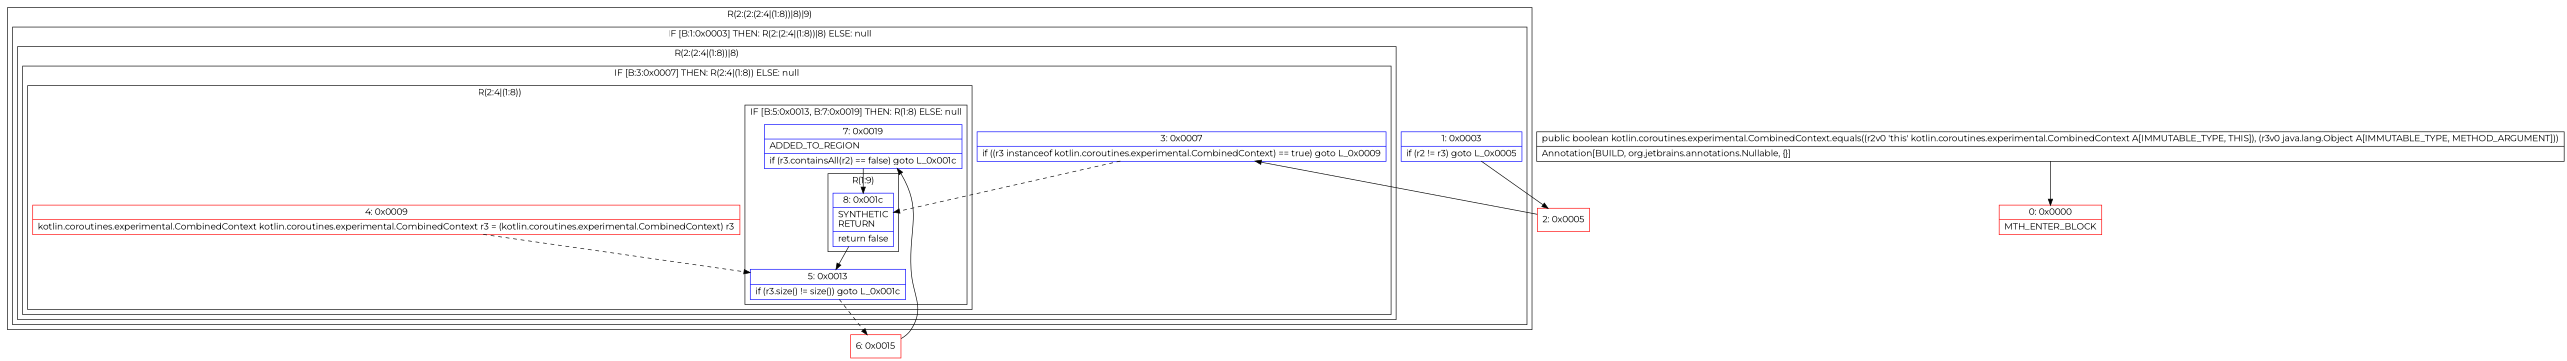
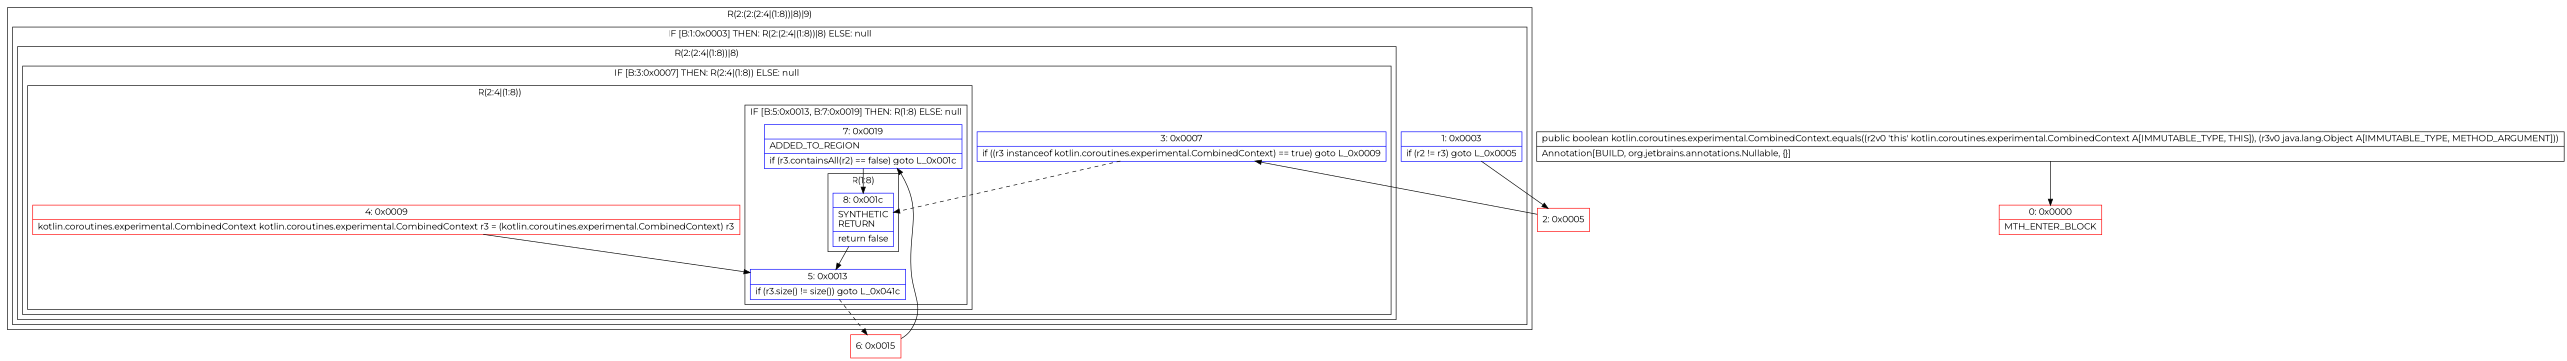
(863, 181) -> (863, 181)
(614, 253) -> (614, 253)
(828, 292) -> (828, 292)
